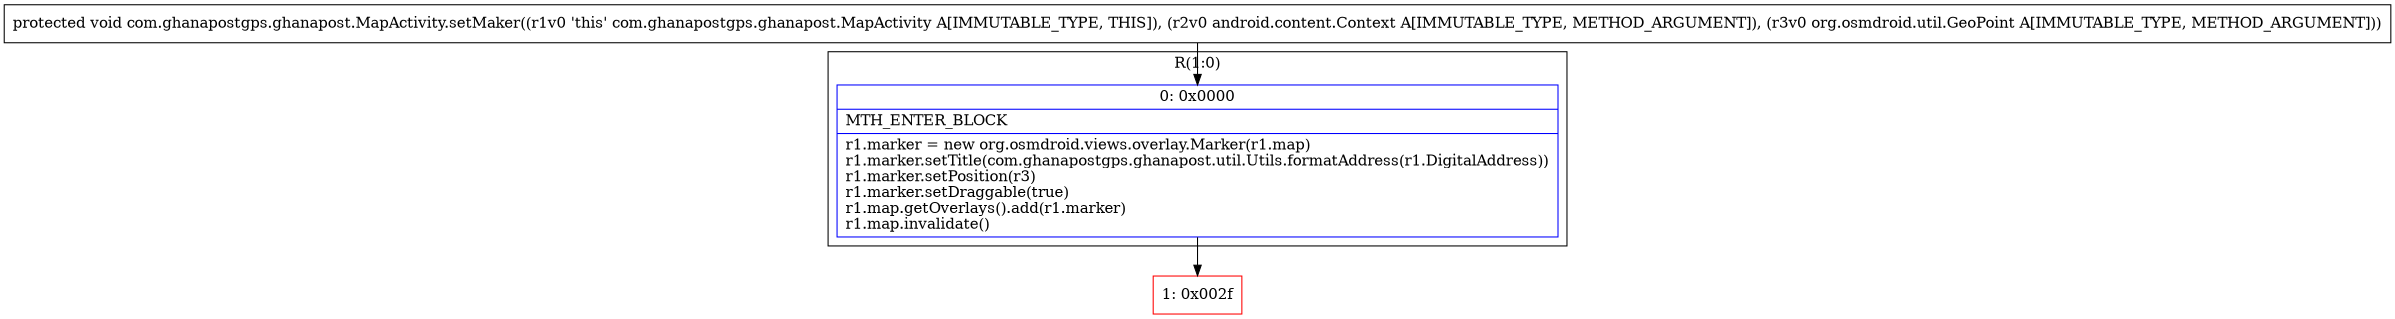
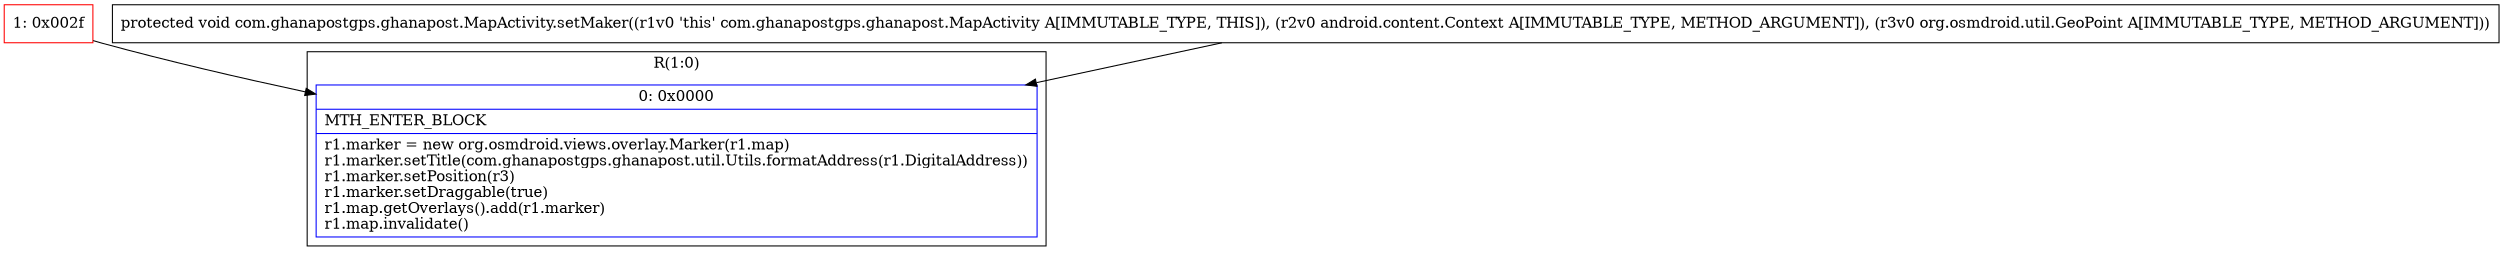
(1198, 253) -> (199, 68)
